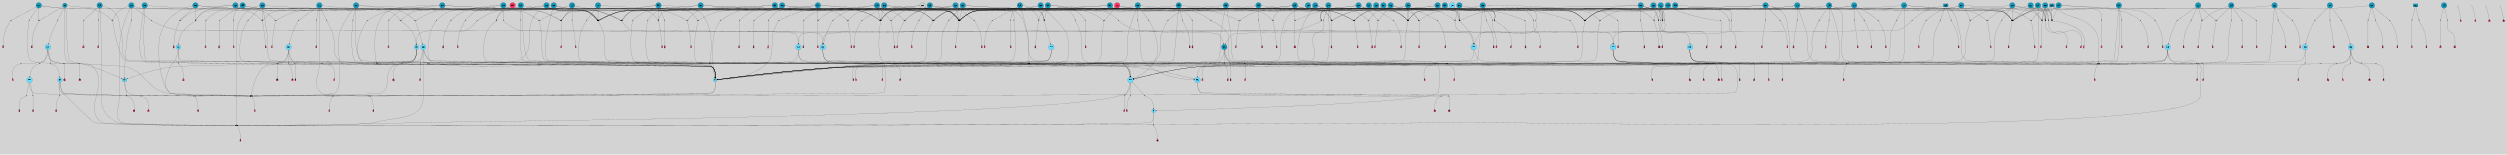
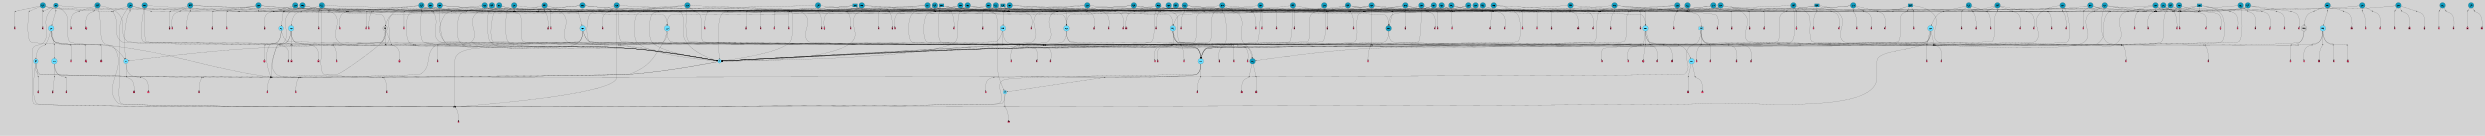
(513, 5) -> (492, 5)
(775, 5) -> (855, 5)
(877, 5) -> (1003, 5)
(923, 5) -> (960, 5)
(1041, 5) -> (942, 5)
(1117, 5) -> (996, 5)
(1452, 5) -> (1476, 5)
(1765, 5) -> (1817, 5)
none -> (2362, 5)
(2416, 5) -> (2443, 5)
(416, 47) -> (385, 28)
(1224, 47) -> (1173, 28)
(1474, 47) -> (1389, 28)
(1690, 47) -> (1701, 28)
(2305, 47) -> (2304, 28)
none -> (1692, 61)
(124, 80) -> (126, 61)
(1197, 80) -> (1253, 61)
